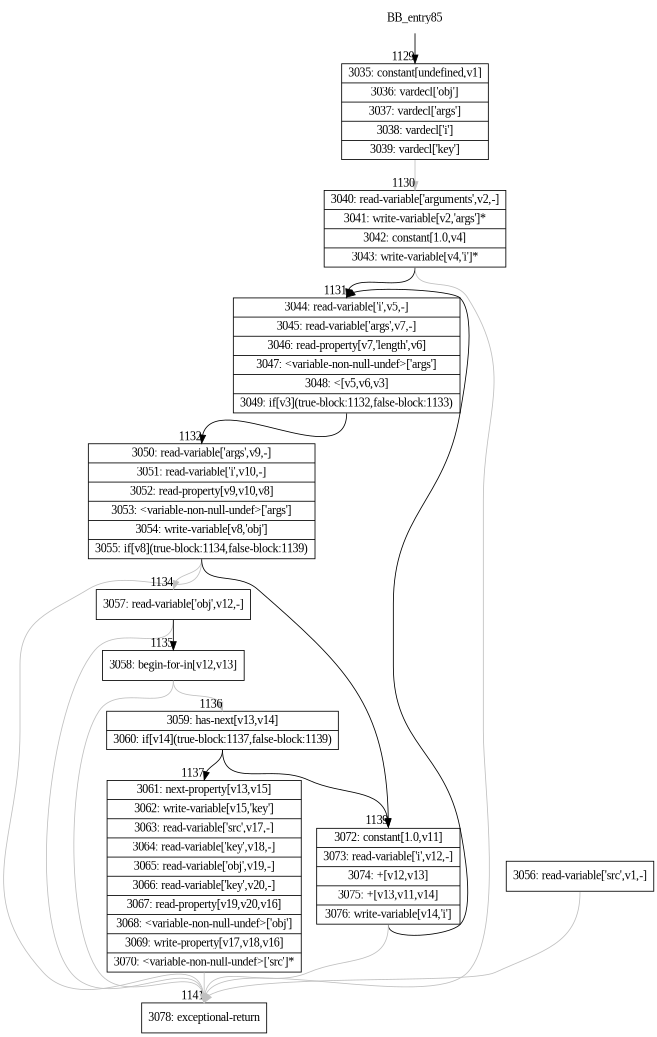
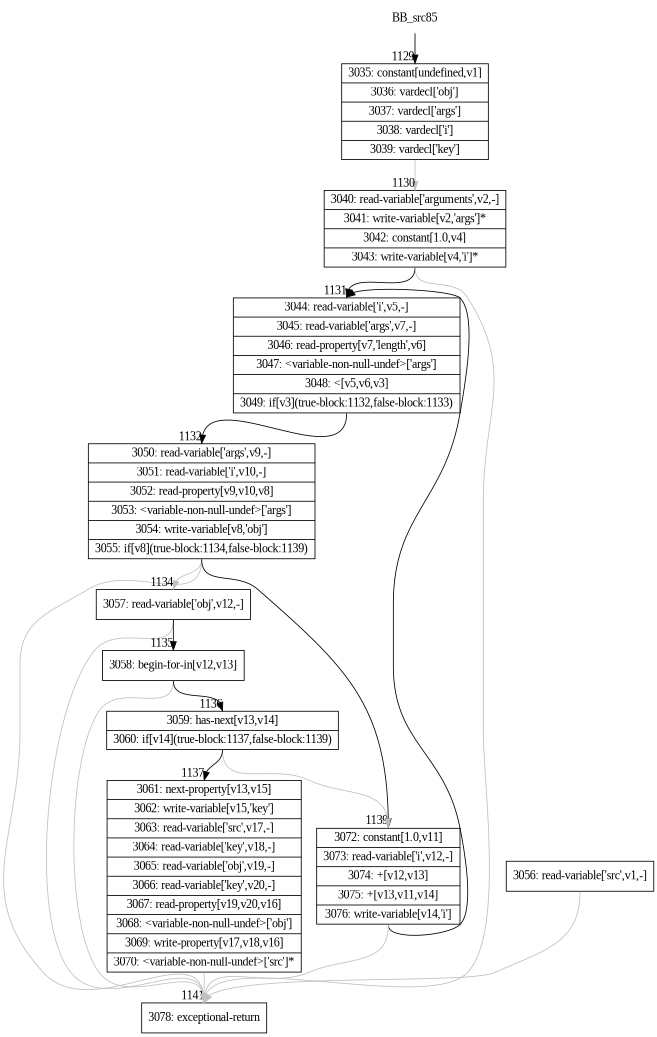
(415, 18) -> (415, 18)
(194, 695) -> (194, 695)
(305, 779) -> (305, 779)
